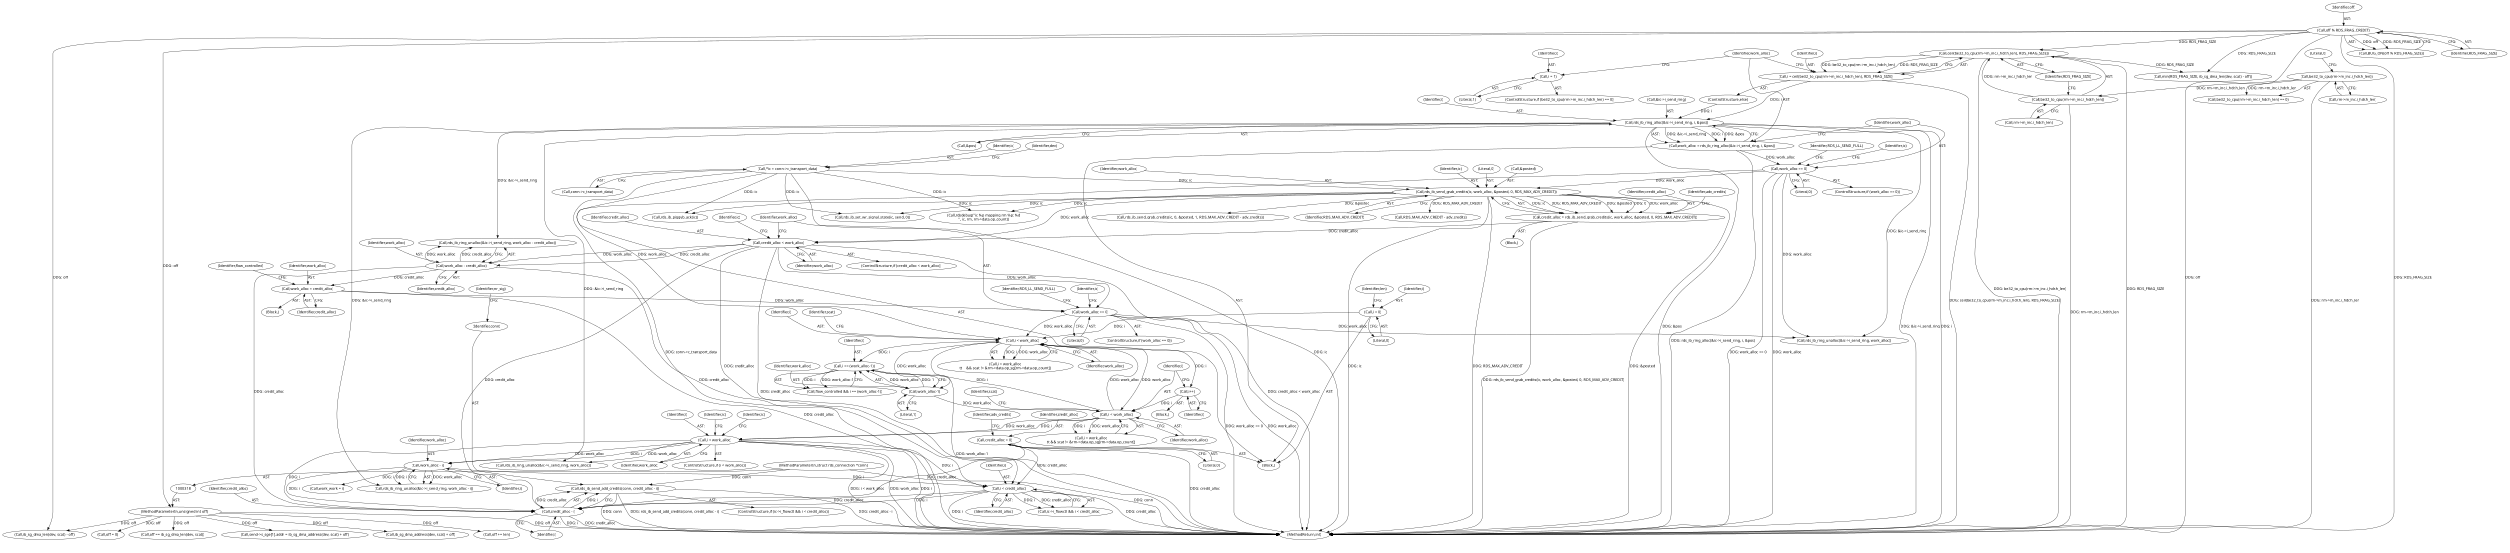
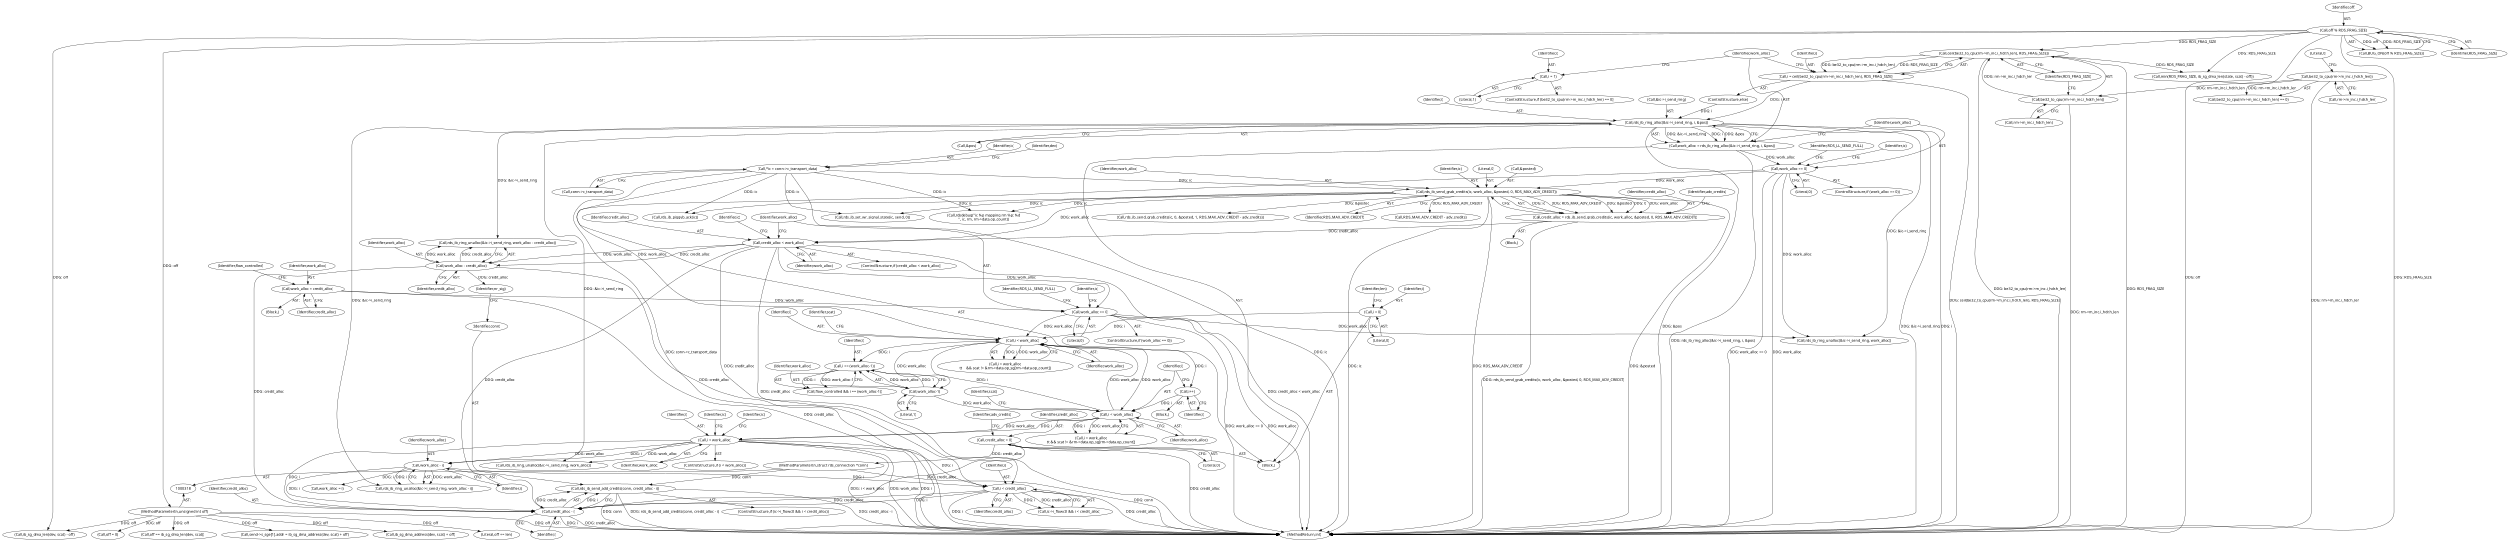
(2344, 31) -> (2344, 31)
(2203, 77) -> (2203, 77)
(386, 277) -> (475, 277)
(1038, 457) -> (940, 460)
(1043, 470) -> none
(327, 489) -> (327, 489)
(173, 498) -> (182, 502)
(497, 535) -> (497, 535)
